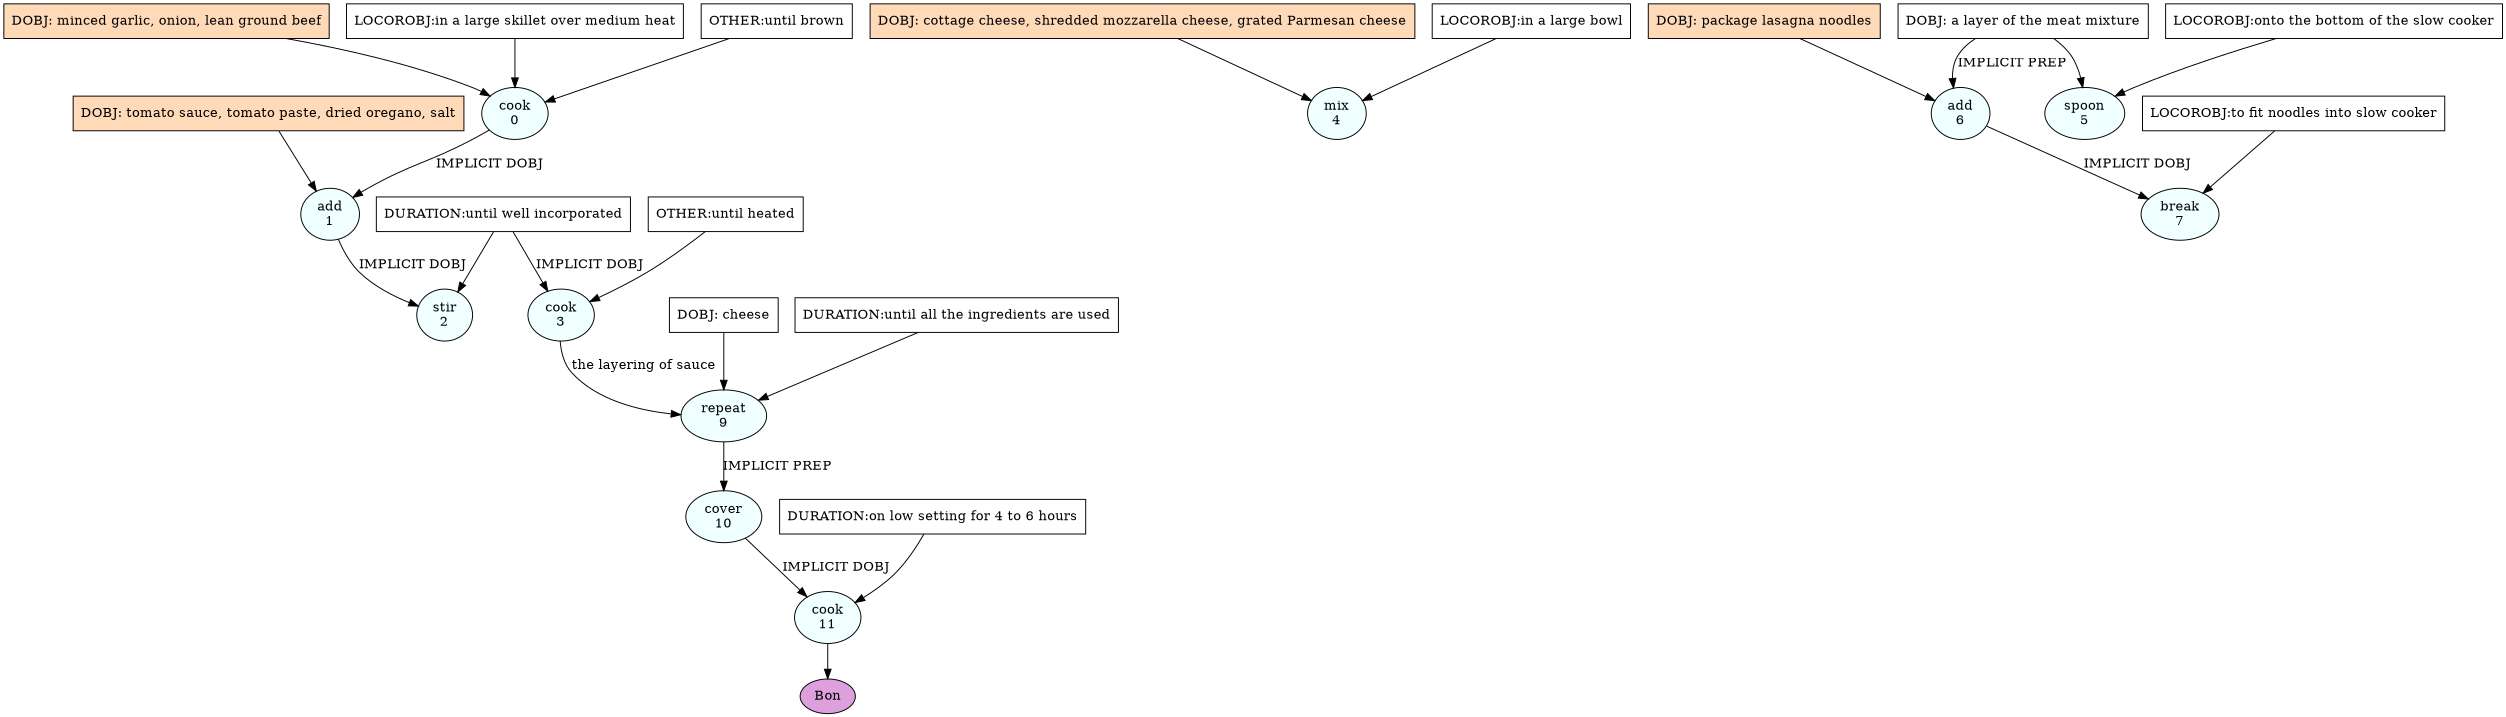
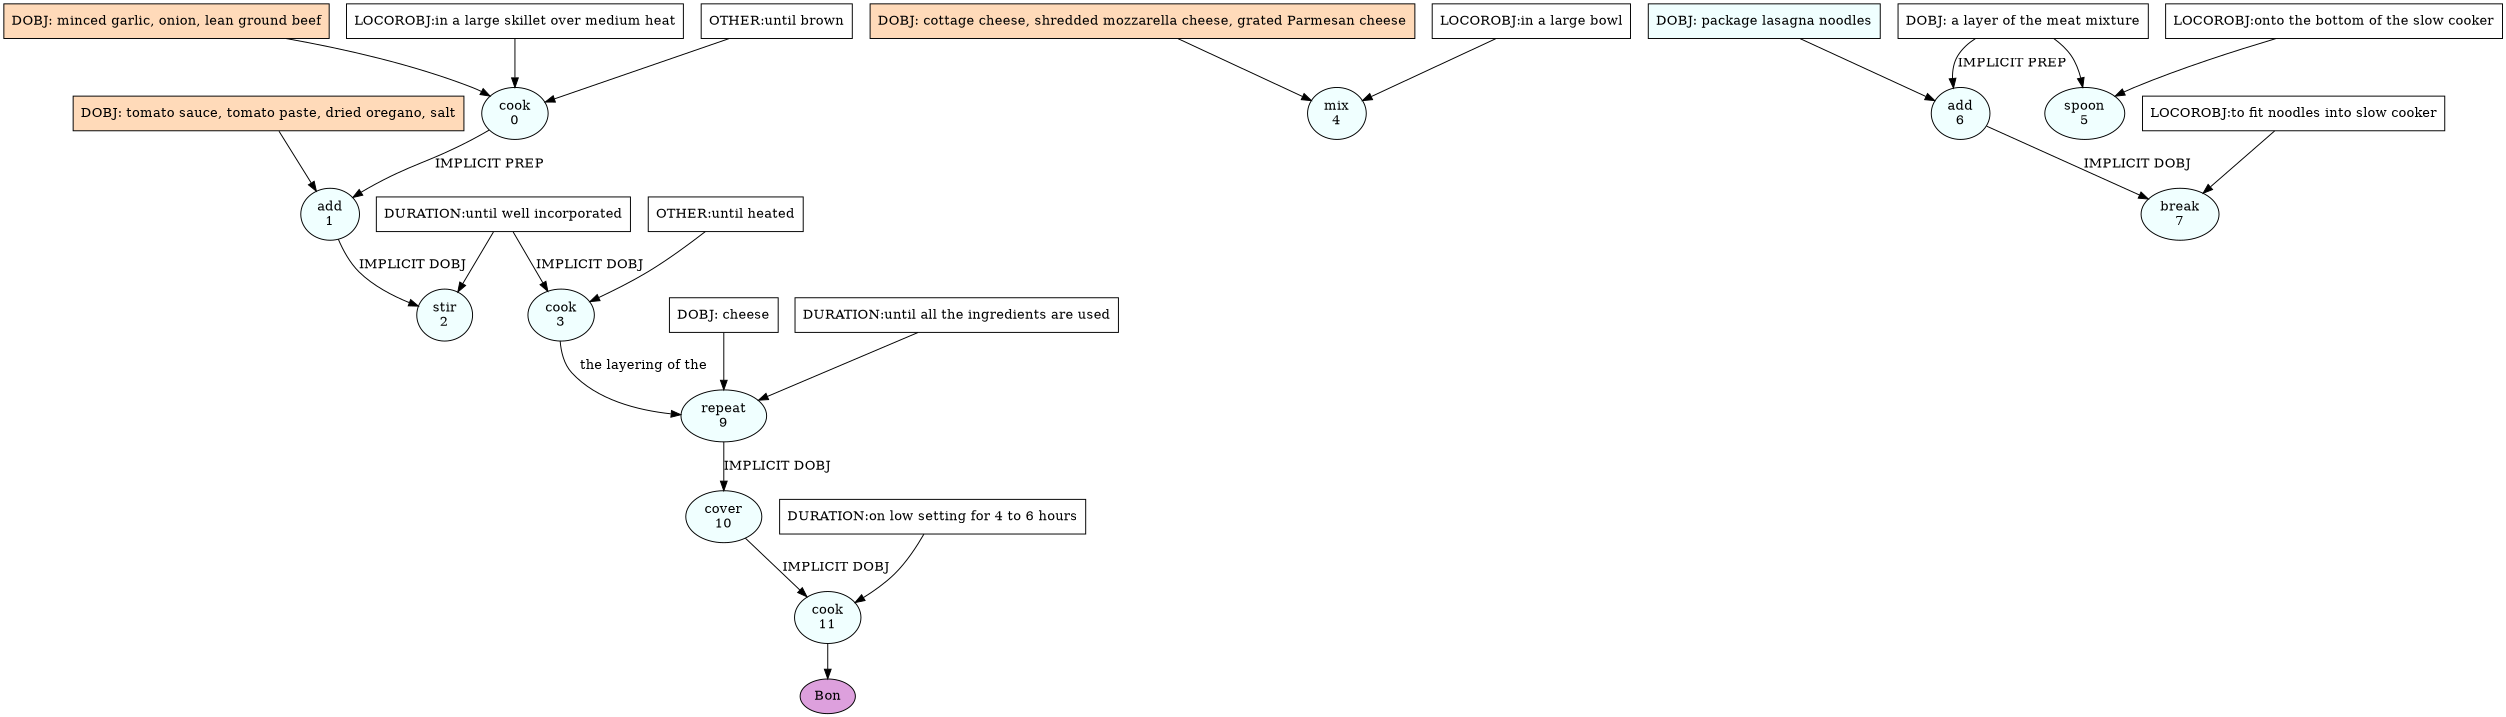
(1764, 21) -> (1764, 21)
(490, 164) -> (490, 164)
(646, 365) -> (646, 365)
(778, 466) -> (778, 466)
